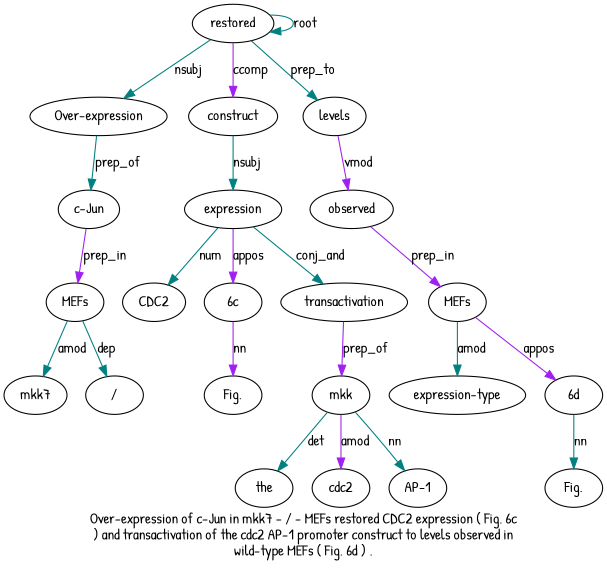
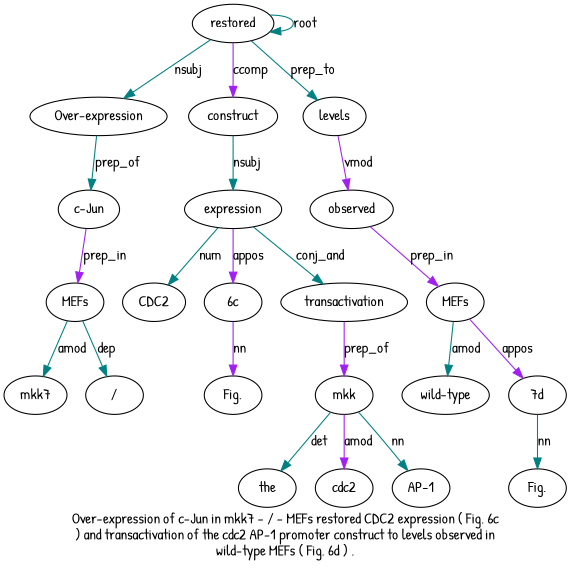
(457, 395) -> (446, 395)
(574, 395) -> (537, 395)
